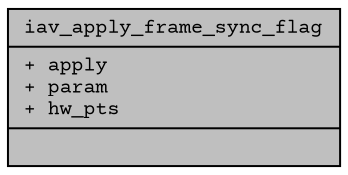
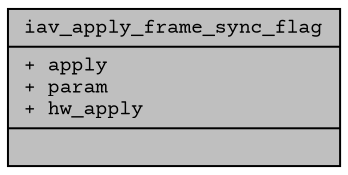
(73, 108) -> (85, 108)
